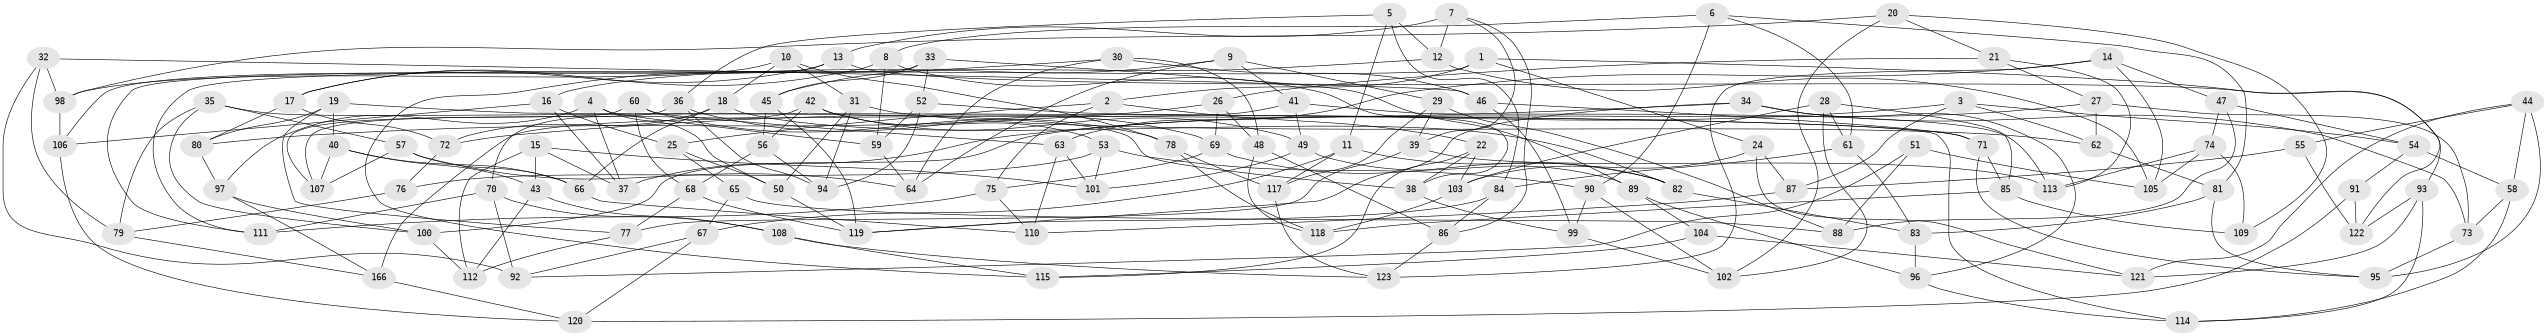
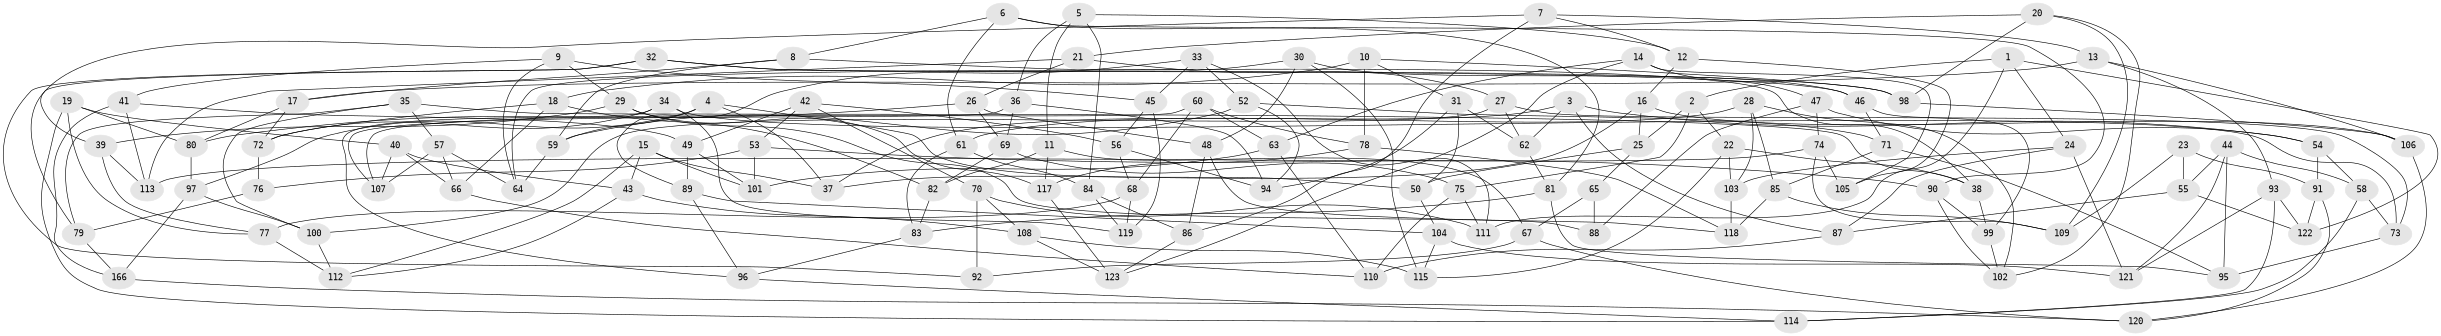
(1915, 146) -> none
none -> (2183, 146)
(817, 212) -> (1426, 210)
